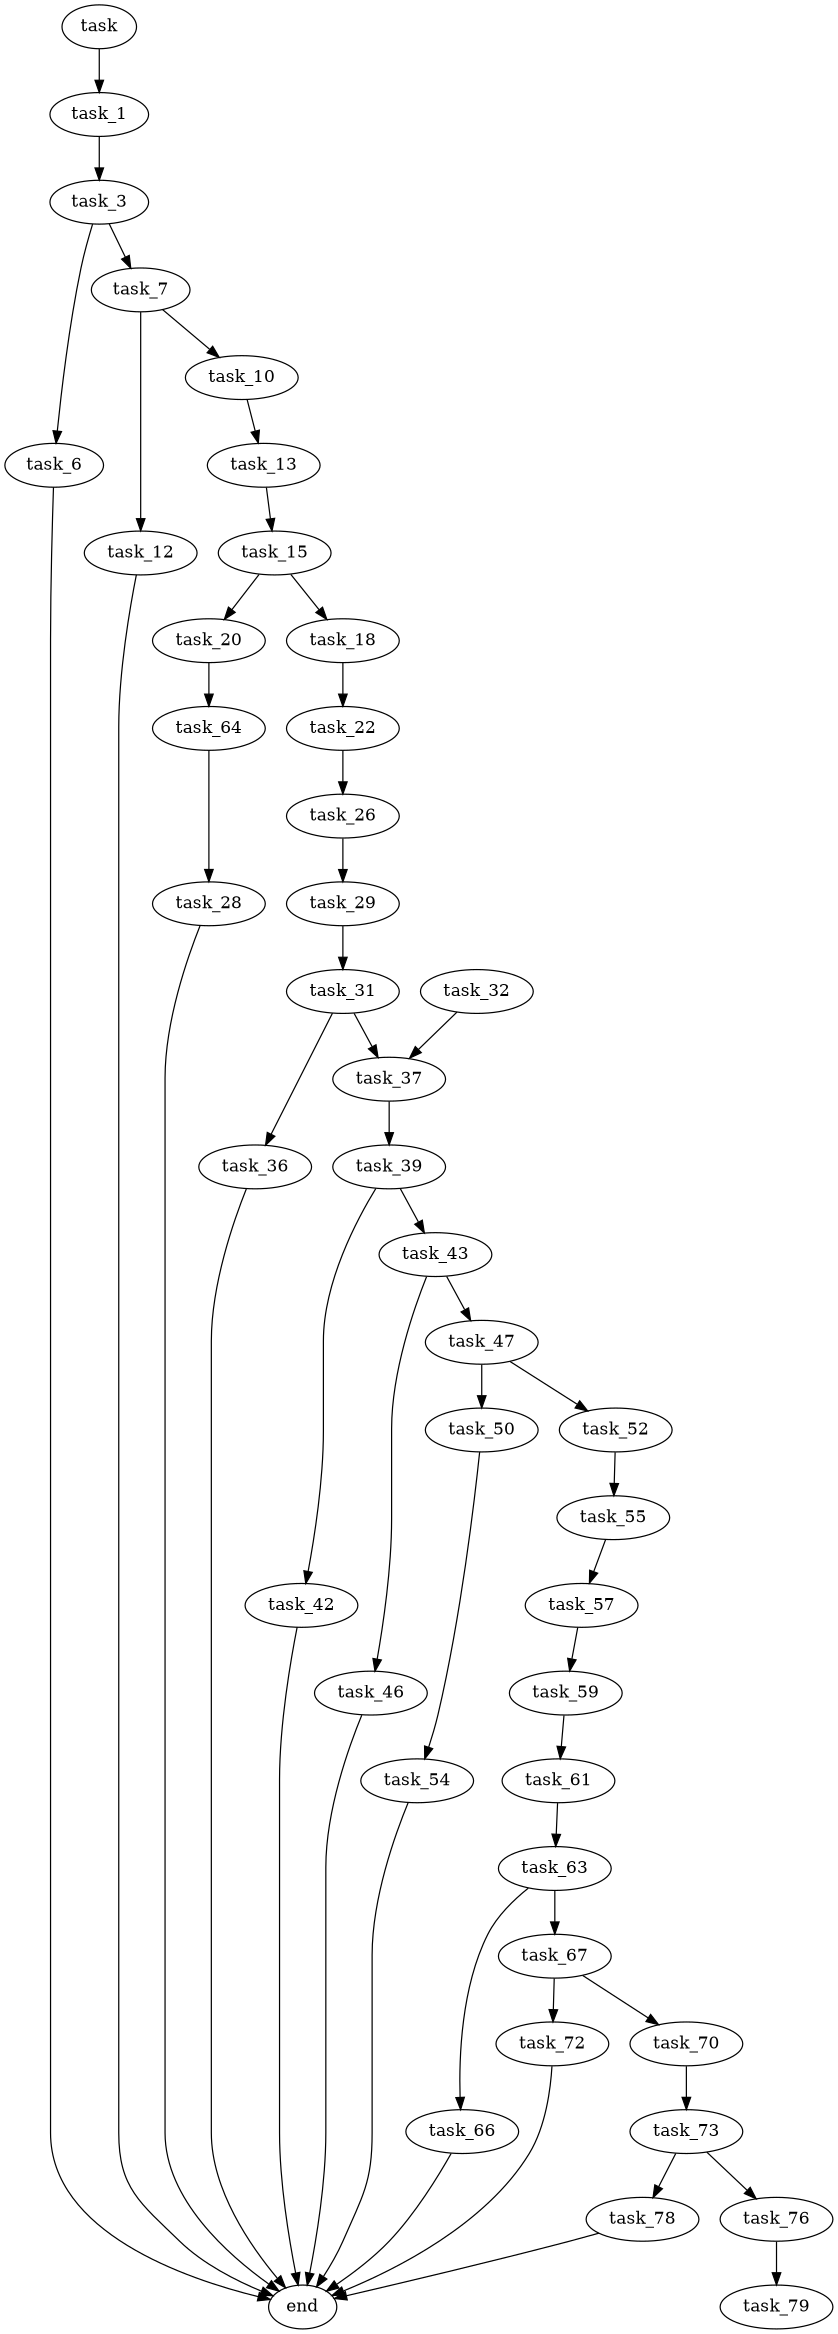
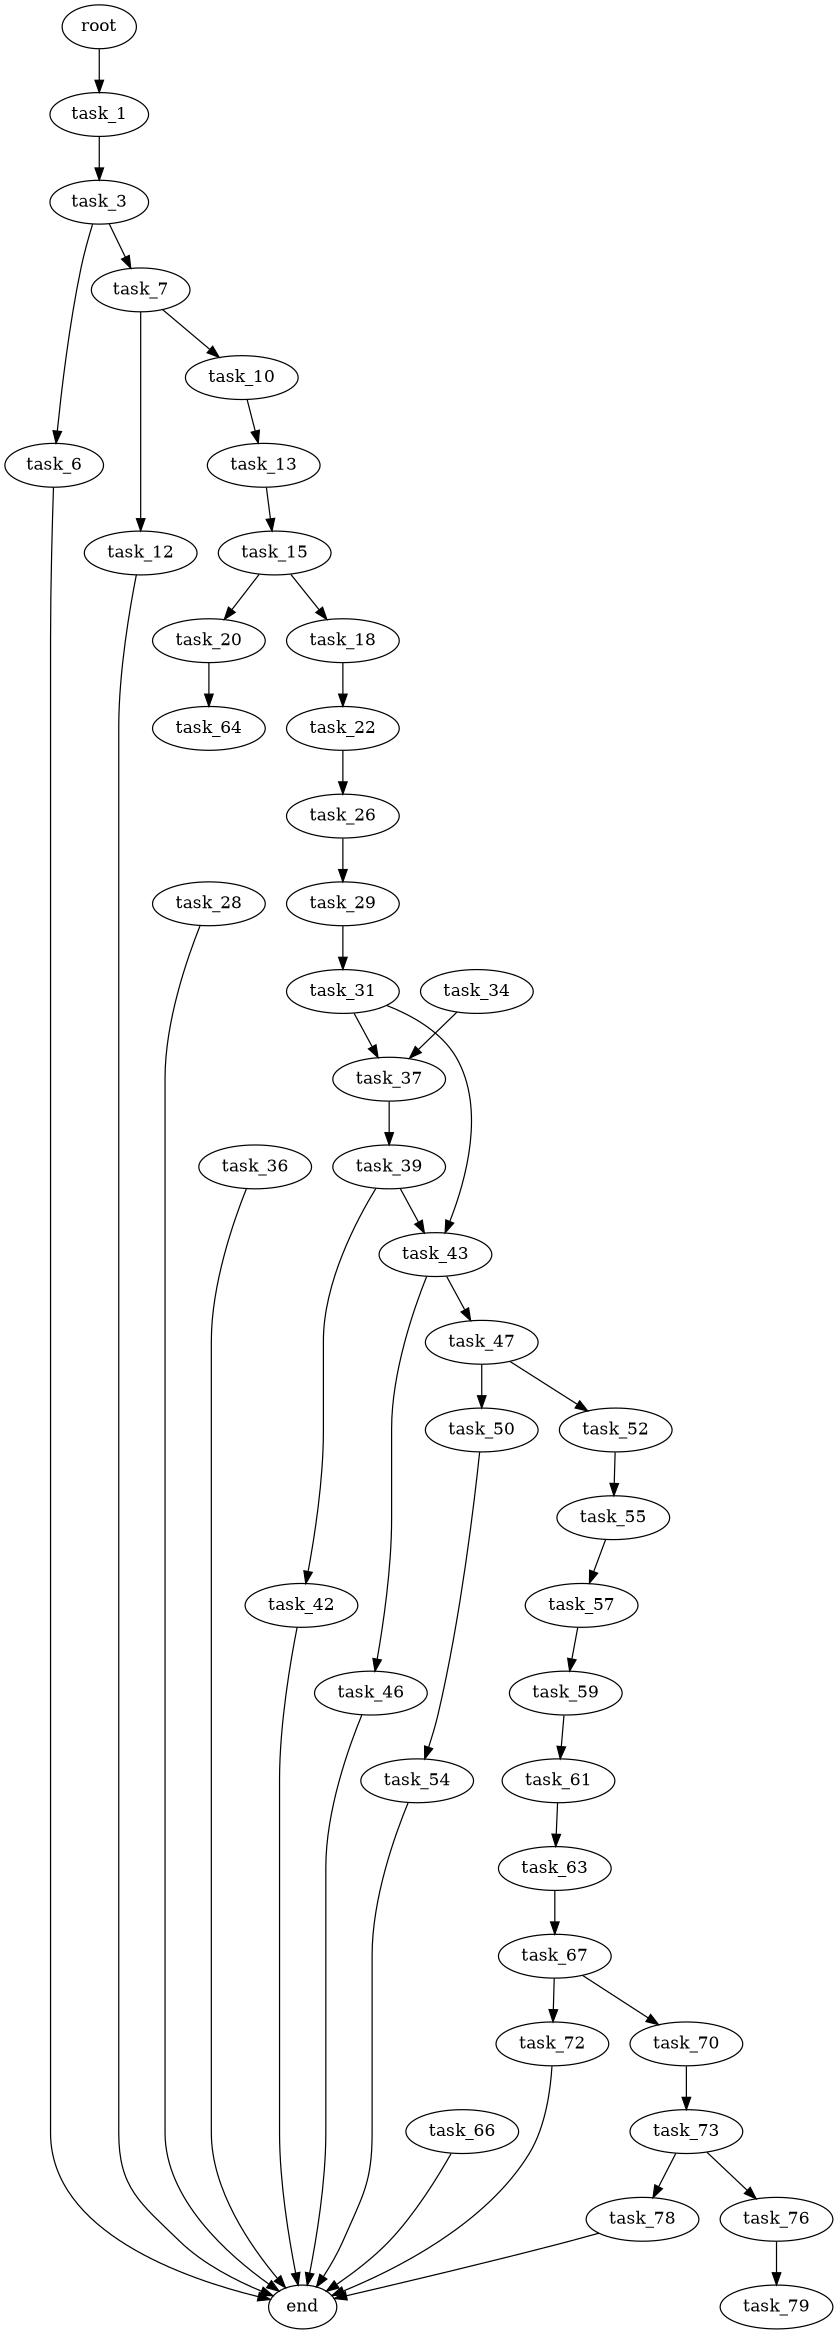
(99, 27) -> (99, 27)
(209, 810) -> none
(477, 991) -> (477, 991)
(302, 1074) -> (469, 1095)
(470, 1984) -> none
